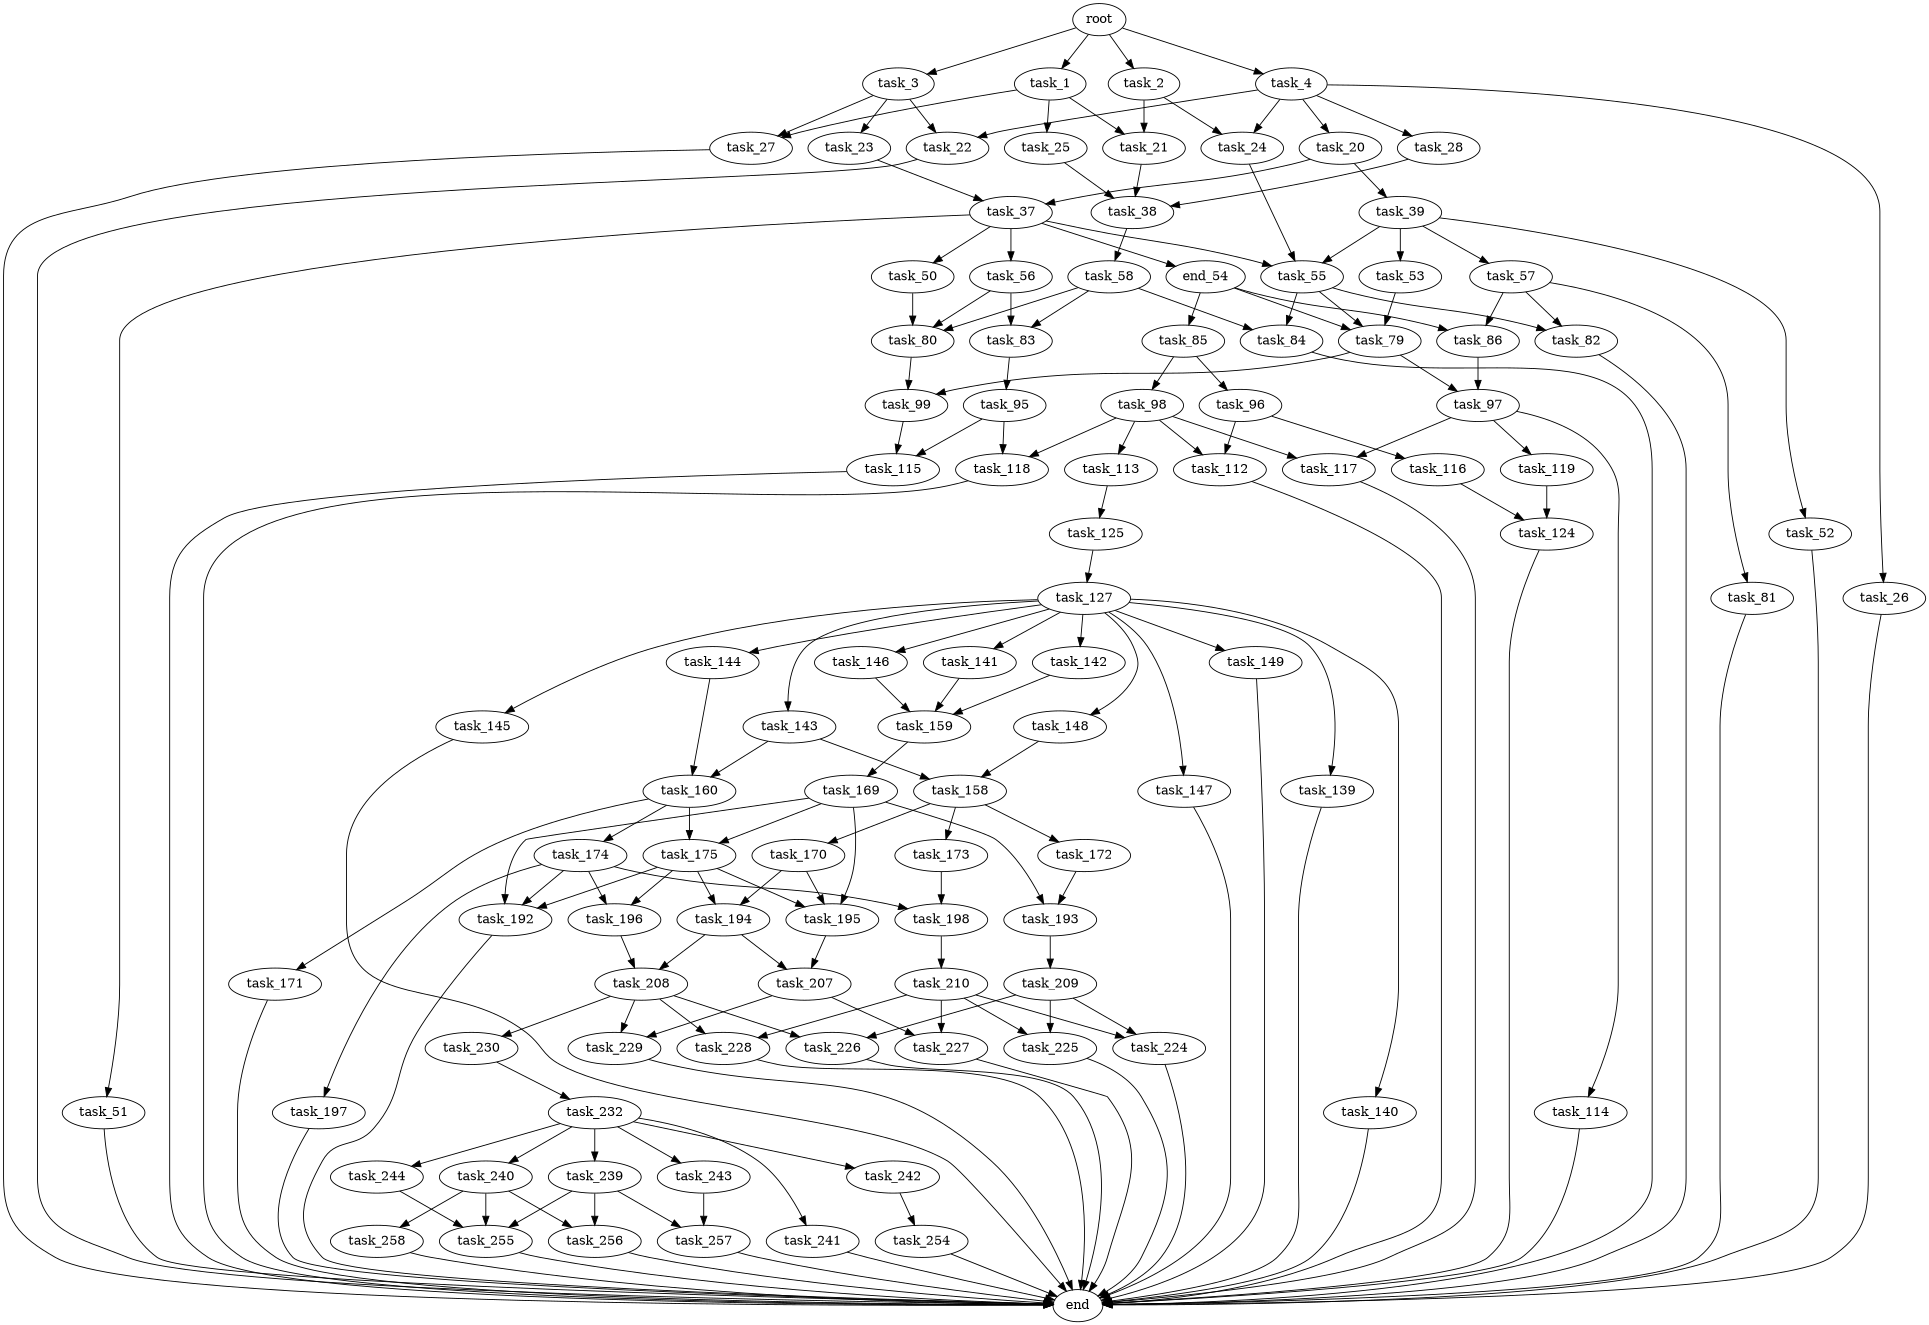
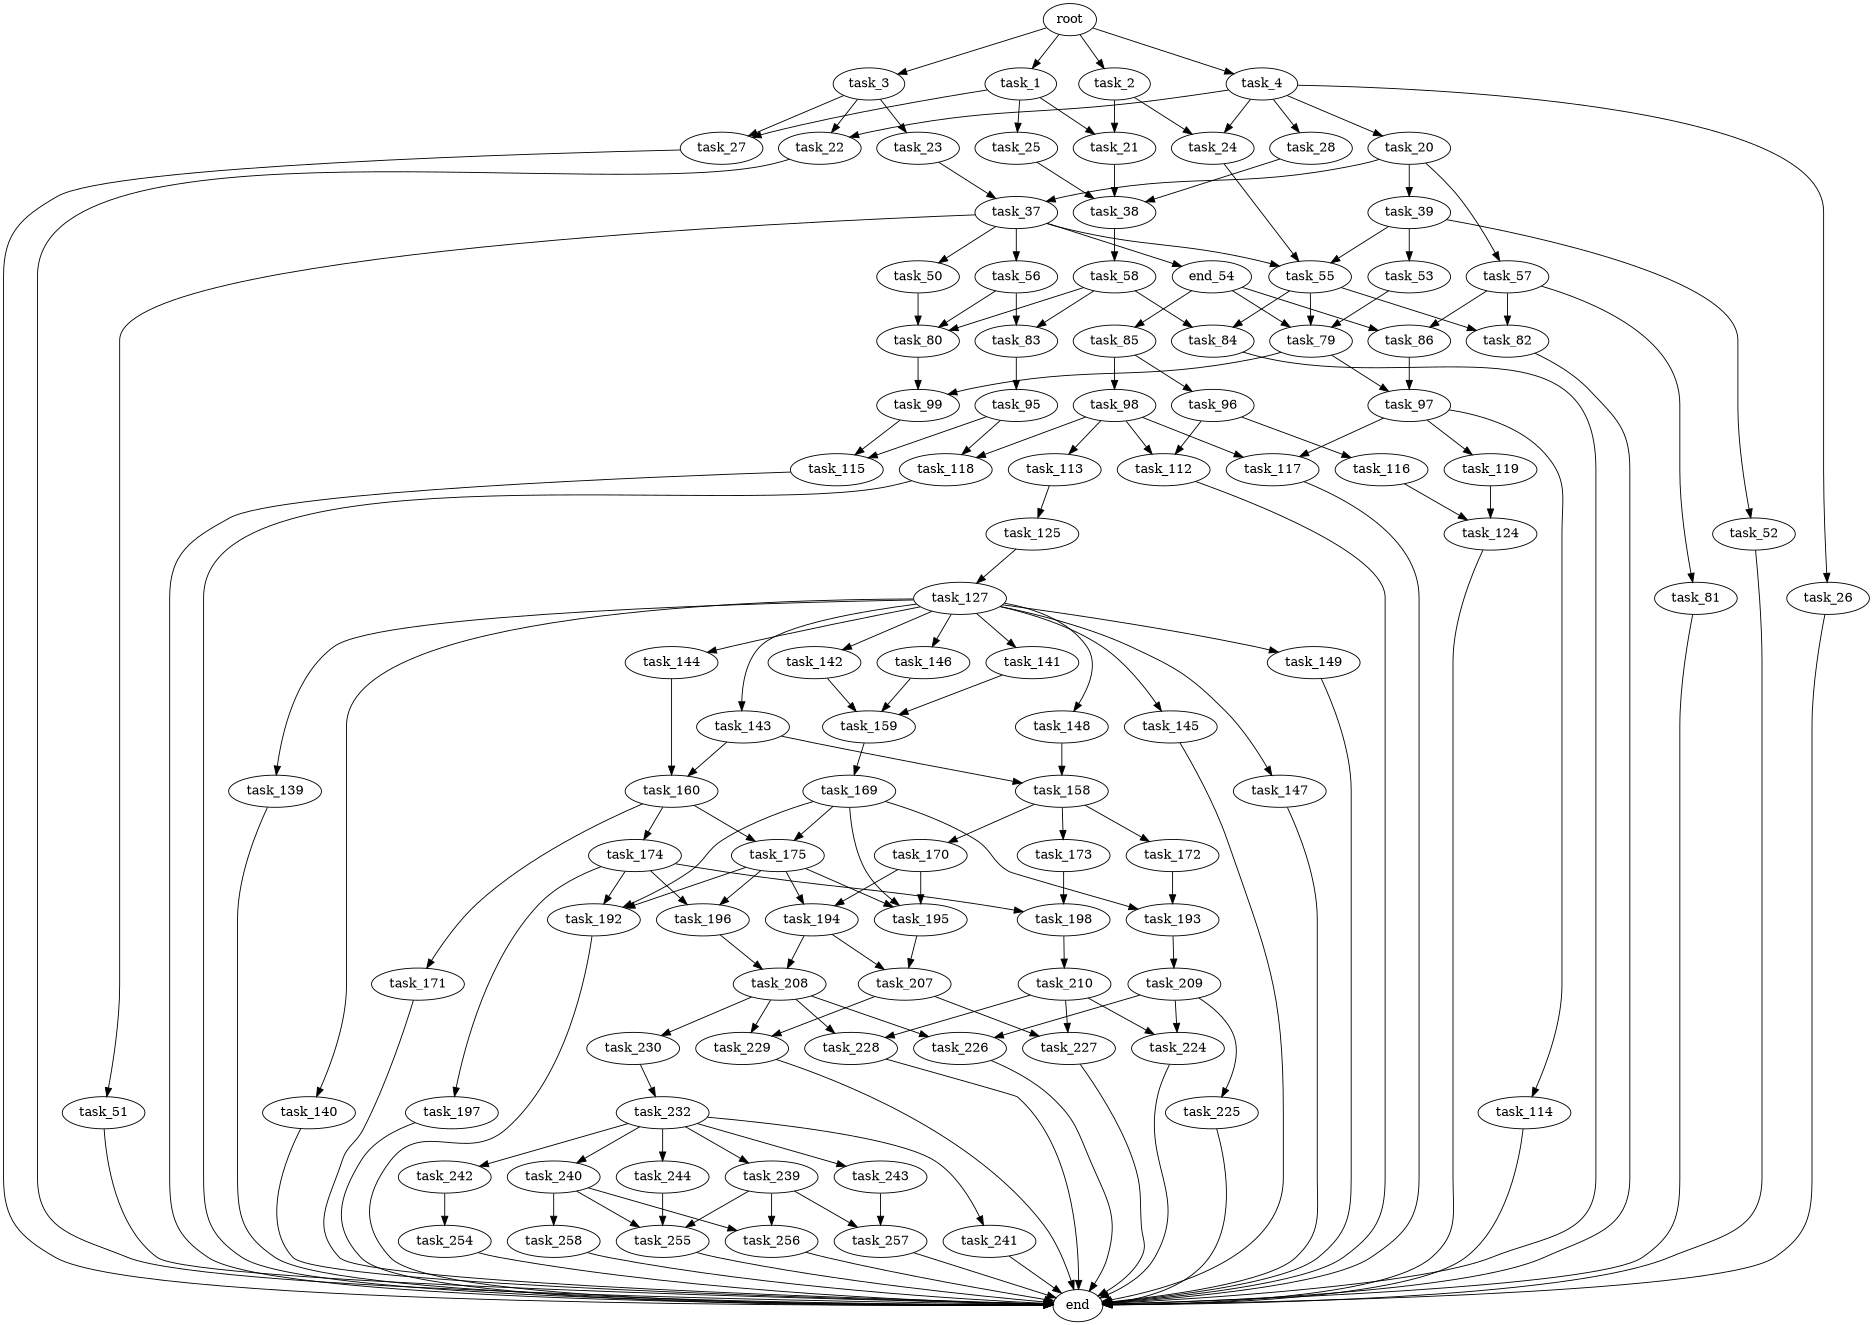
(1452, 243) -> (1465, 205)
(992, 1014) -> none
